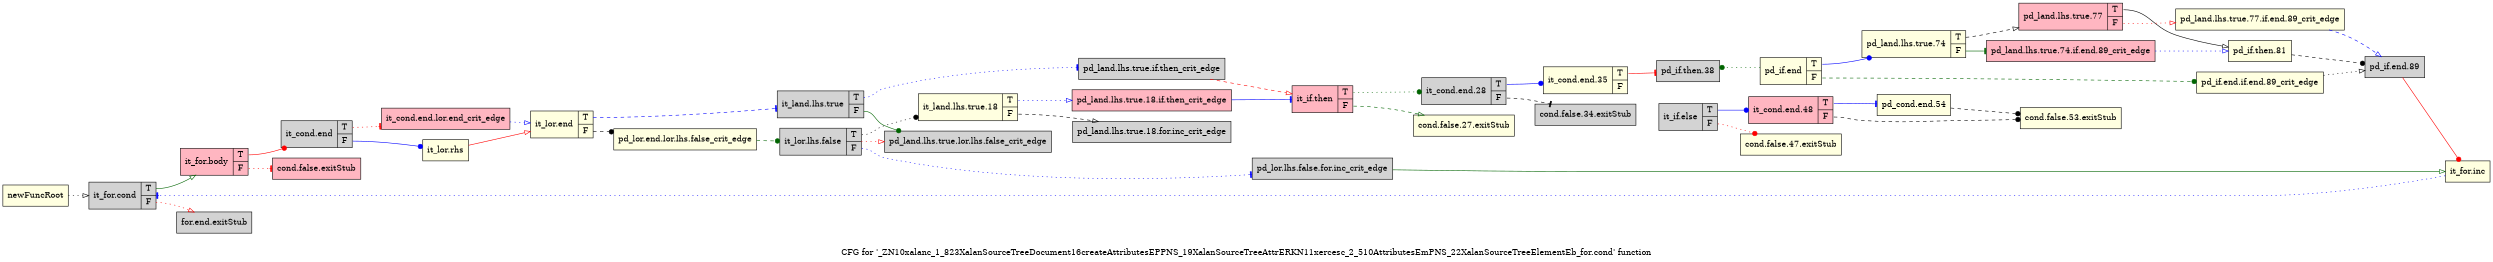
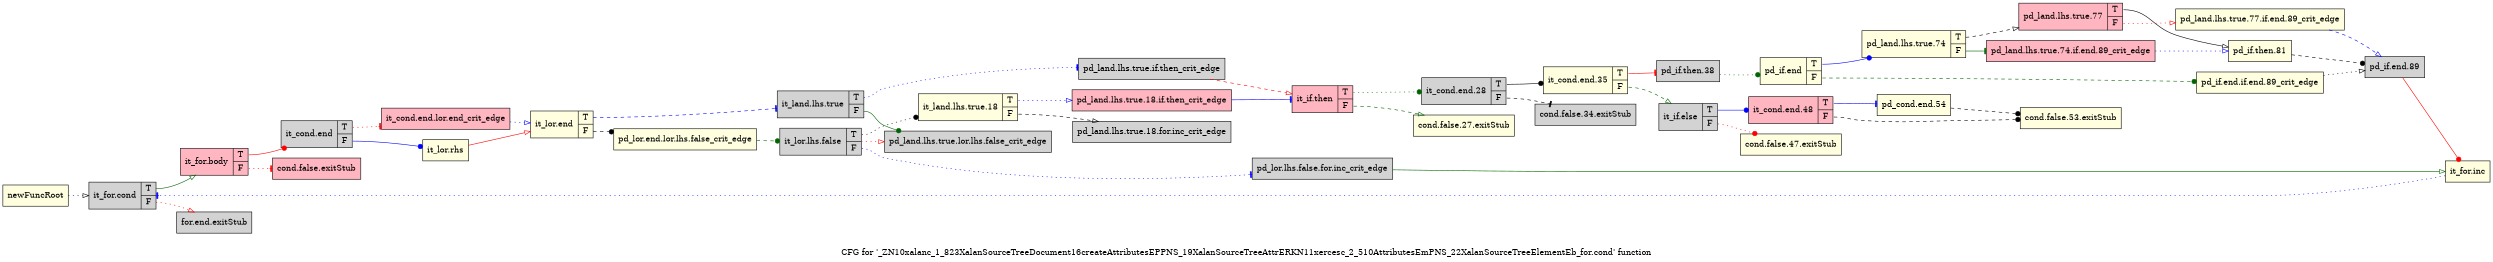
(1742, 67) -> (1738, 75)
(1523, 84) -> (1523, 84)
none -> (1648, 91)
